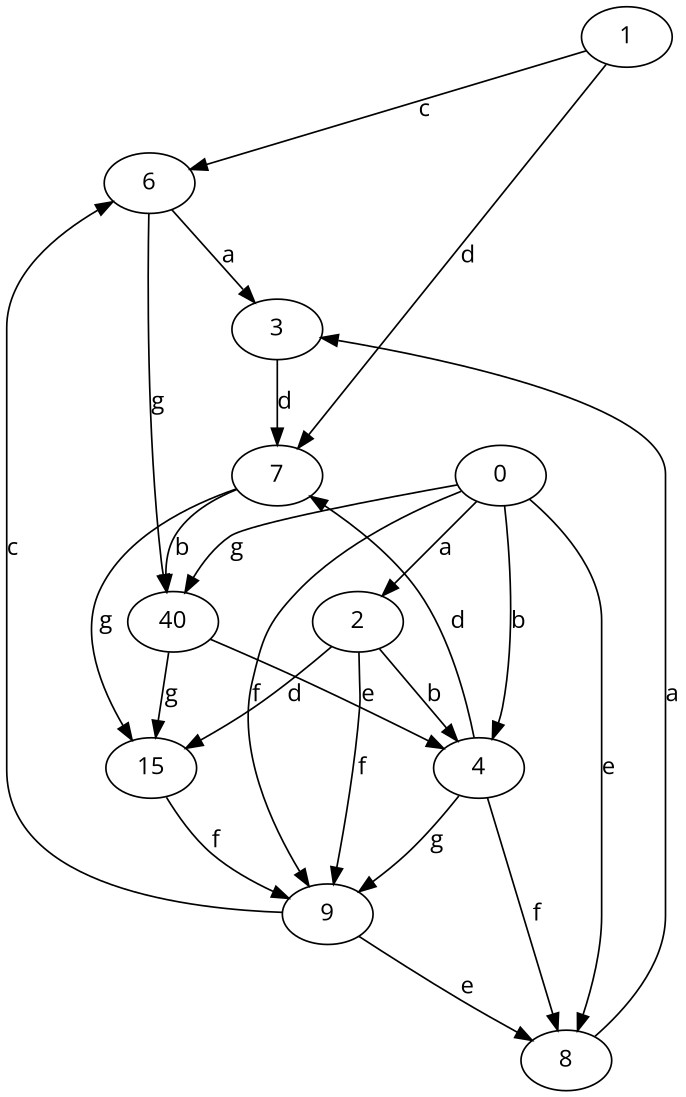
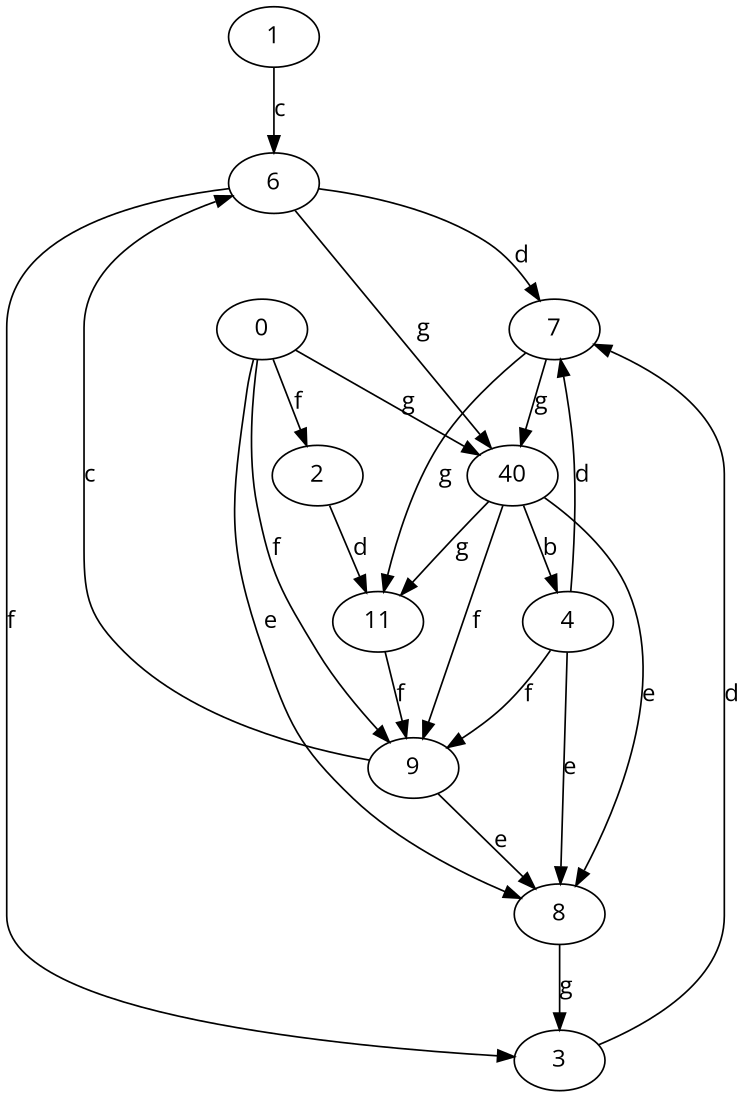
(457, 250) -> (435, 217)
(229, 256) -> (11, 622)
(182, 549) -> (541, 402)
(445, 549) -> (298, 402)
(511, 615) -> none
none -> (643, 672)
(413, 688) -> none
(368, 695) -> (550, 549)
(672, 695) -> (566, 987)
(354, 760) -> (466, 614)
(151, 768) -> (378, 622)
(437, 841) -> (529, 695)
(537, 914) -> (570, 768)
